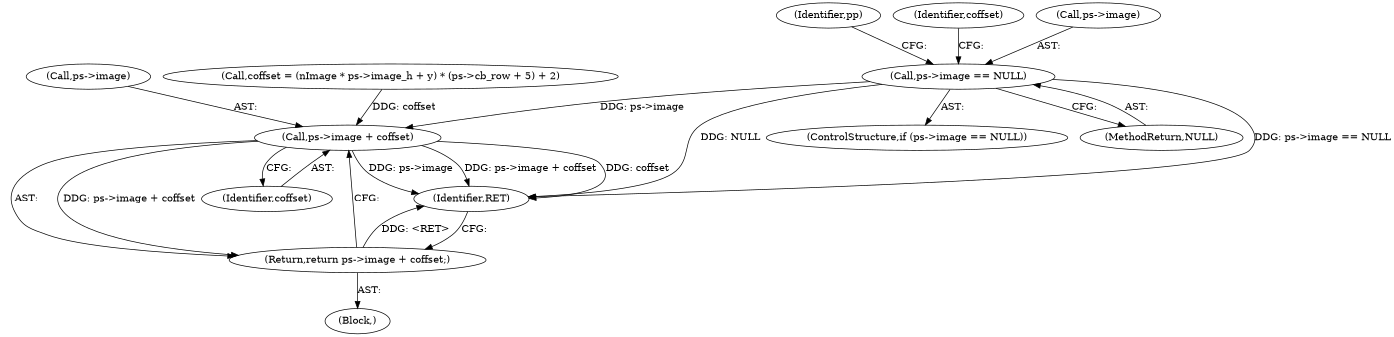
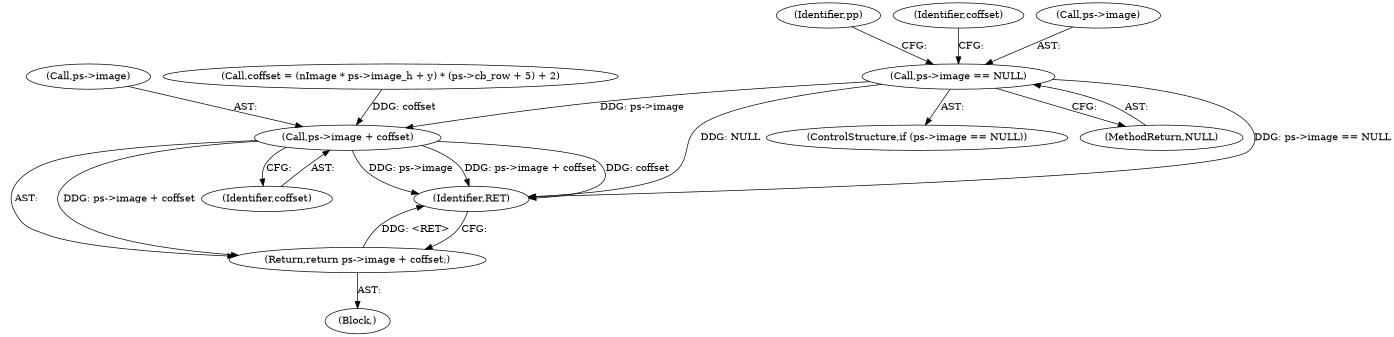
(353, 203) -> none
